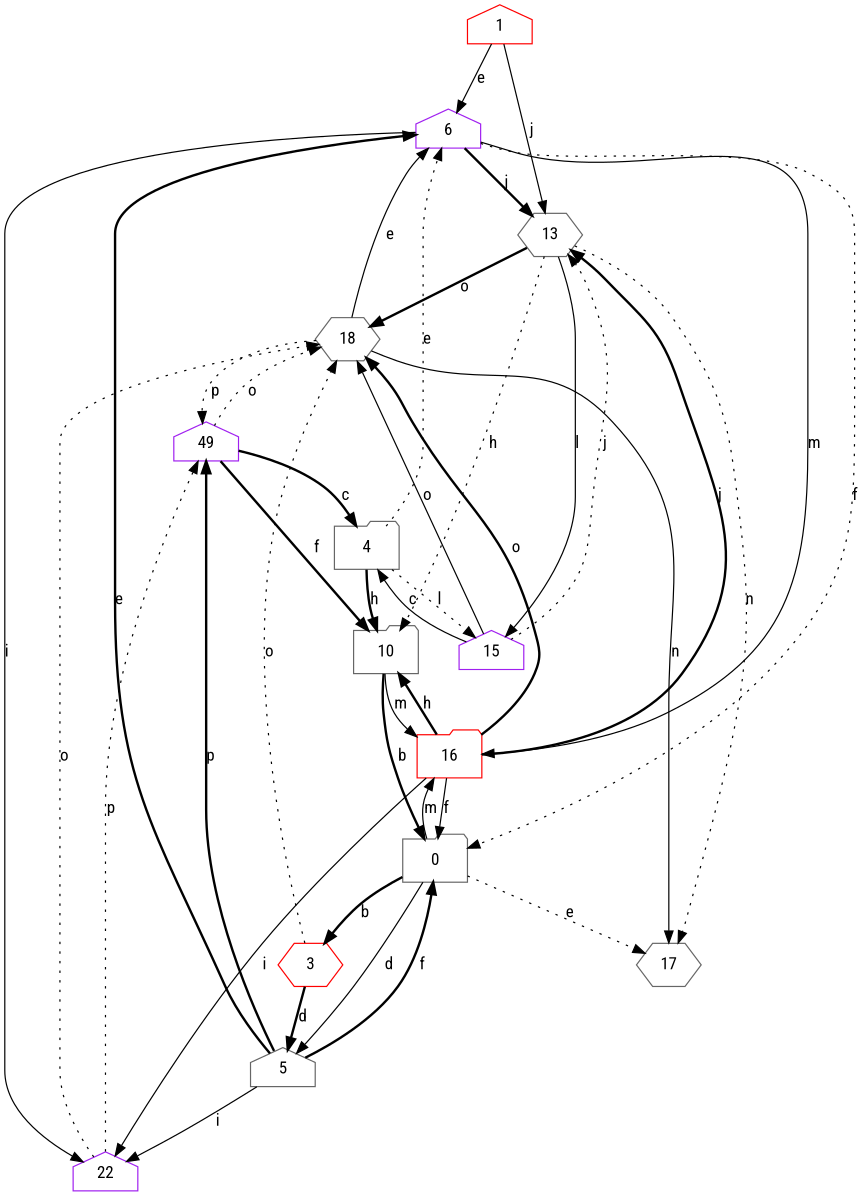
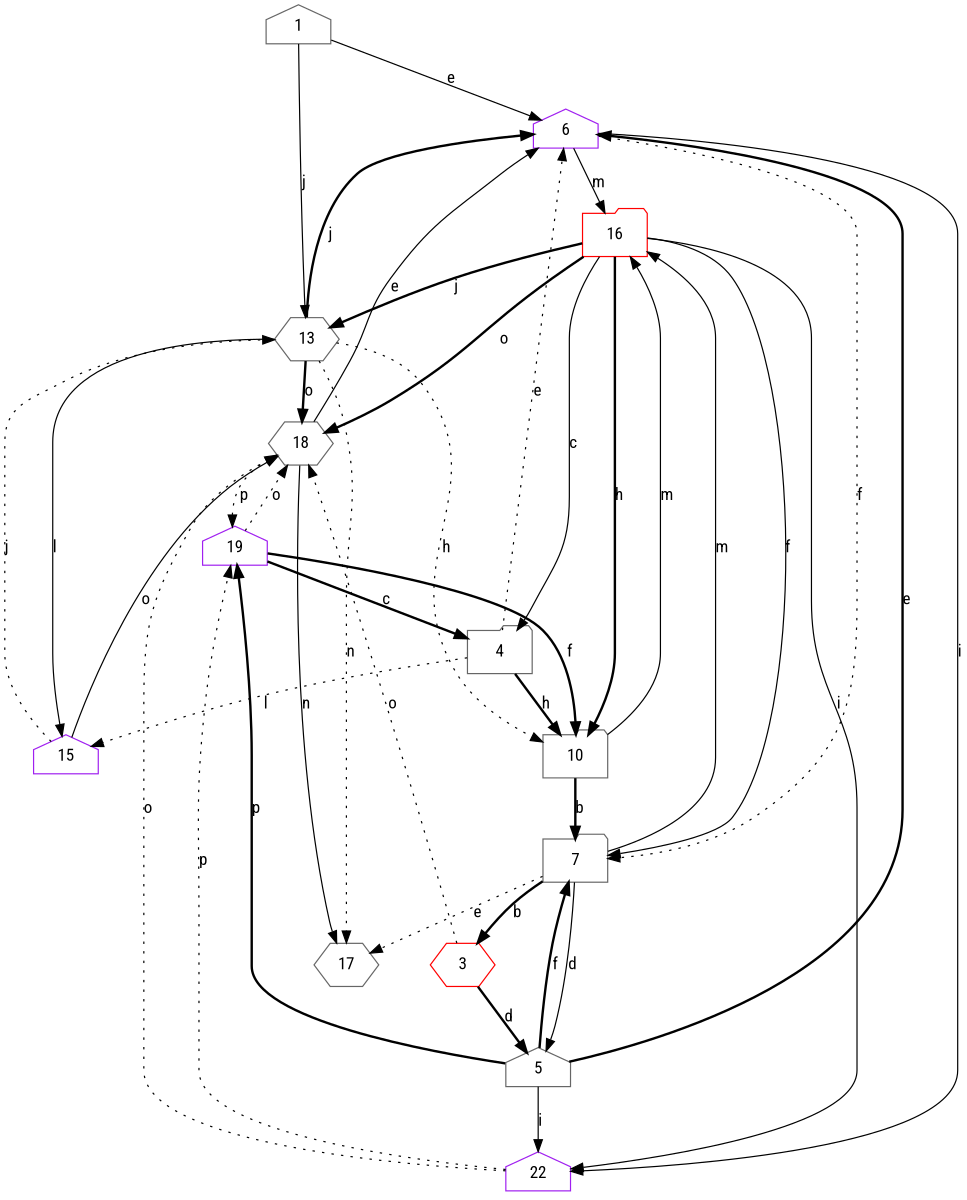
(500, 26) -> (298, 26)
(494, 178) -> (363, 170)
(206, 443) -> (235, 548)
(420, 618) -> (569, 440)
(435, 861) -> (575, 861)
